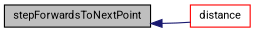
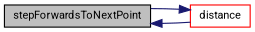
none -> (165, 9)
